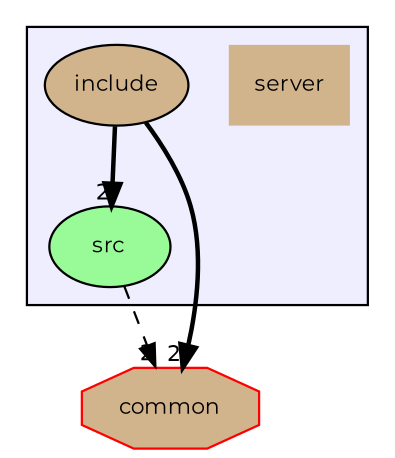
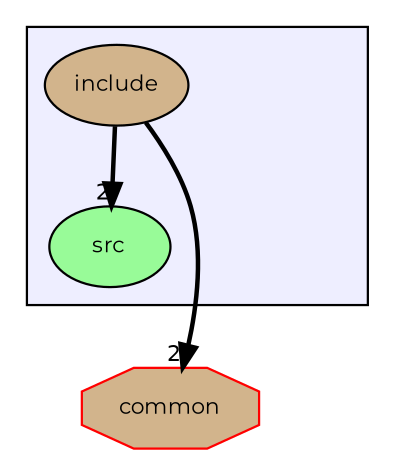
(289, 85) -> none
(137, 319) -> none
